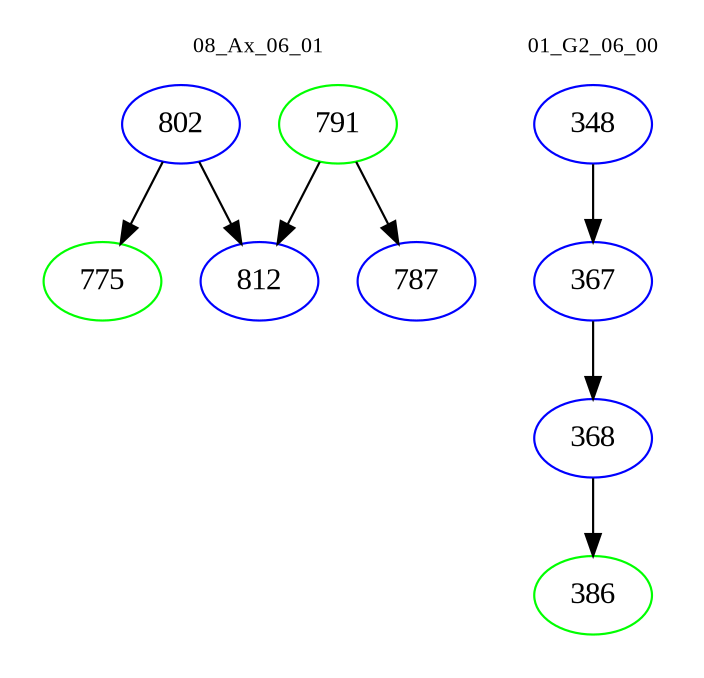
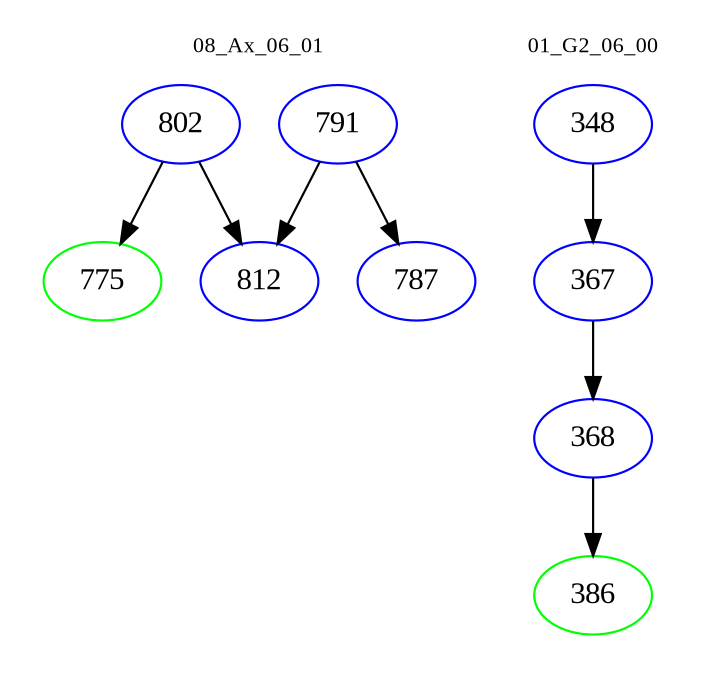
(338, 124) -> (338, 124)
